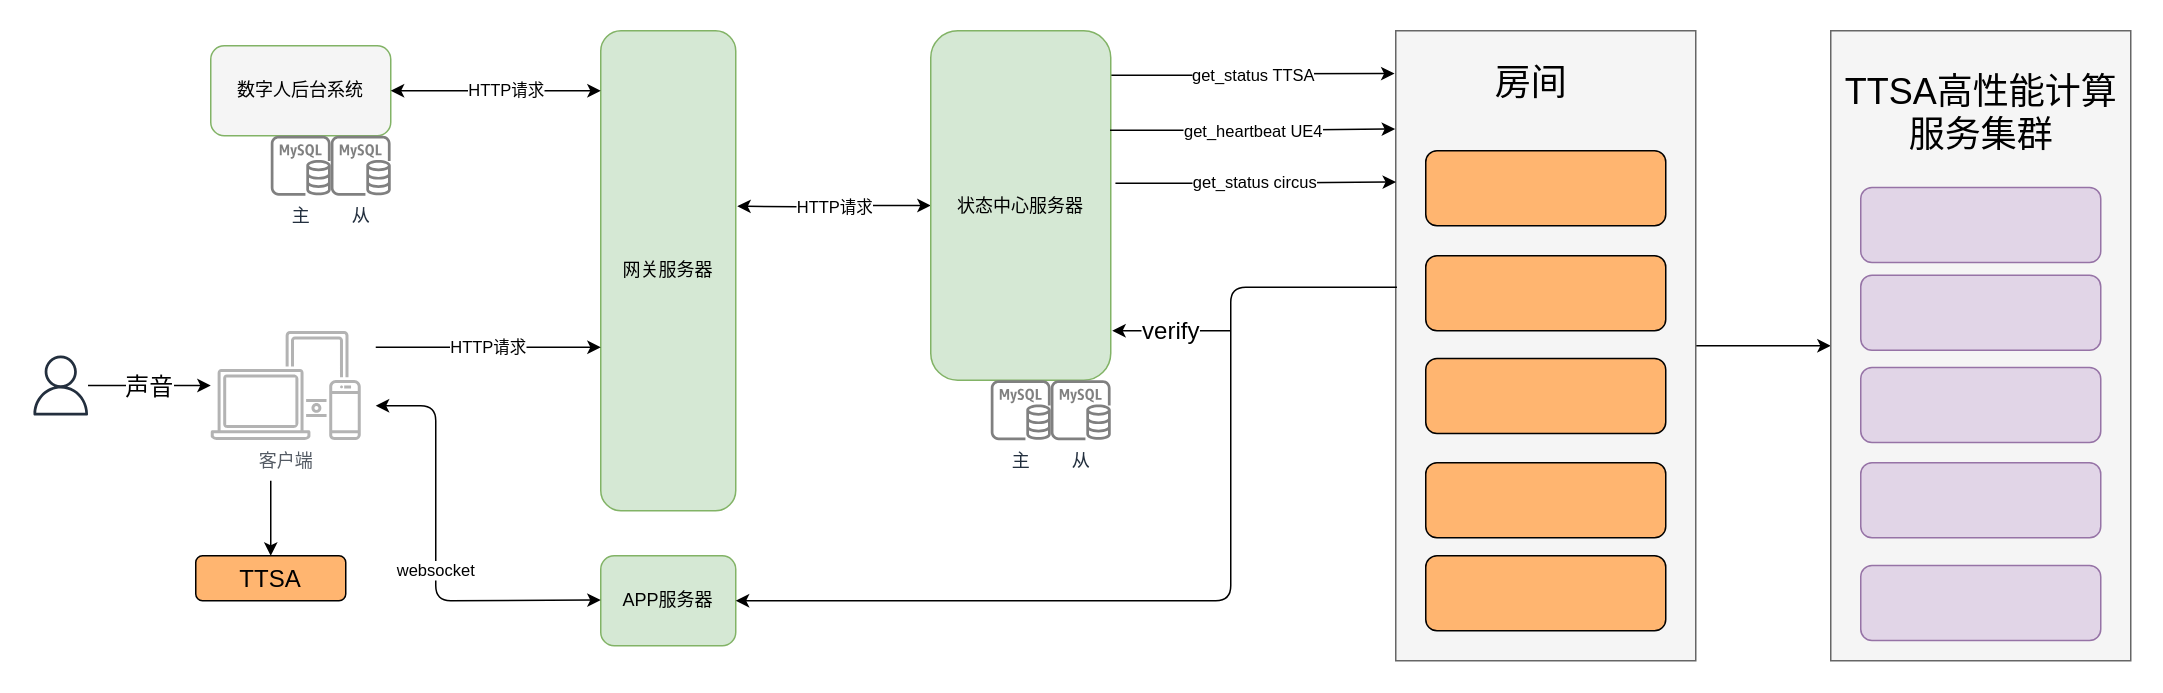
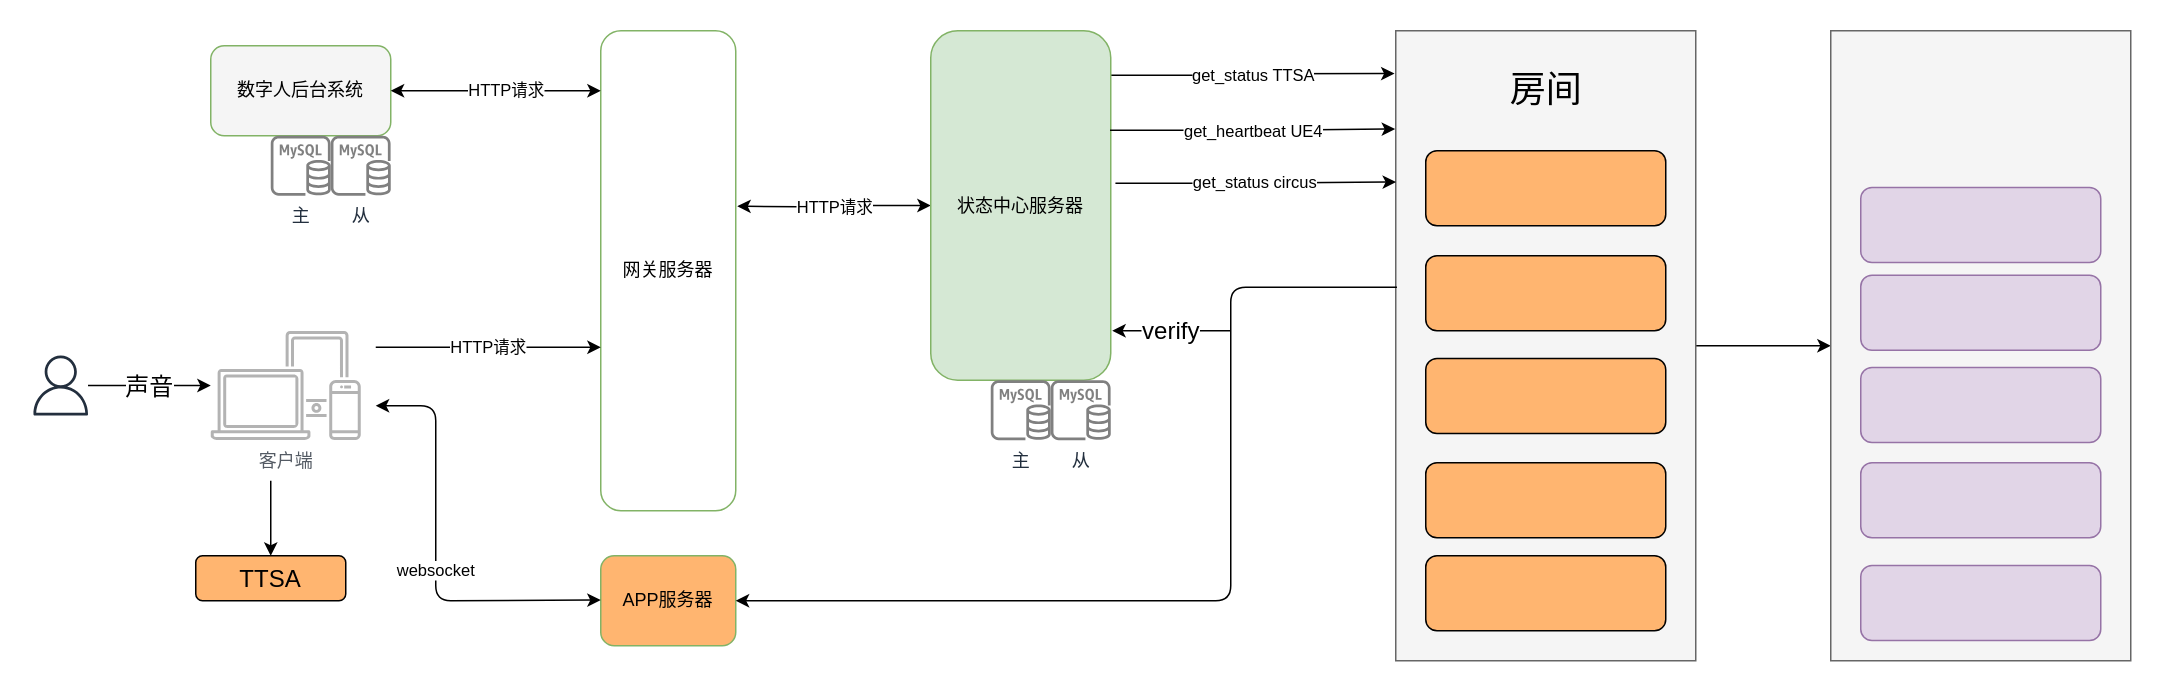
(1531, 83) -> (1546, 91)
(1981, 113) -> none
(668, 271) -> (668, 271)
(668, 601) -> (668, 601)
